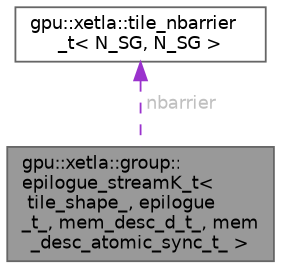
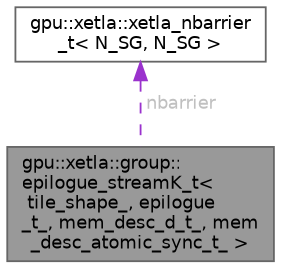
(141, 34) -> (141, 34)
